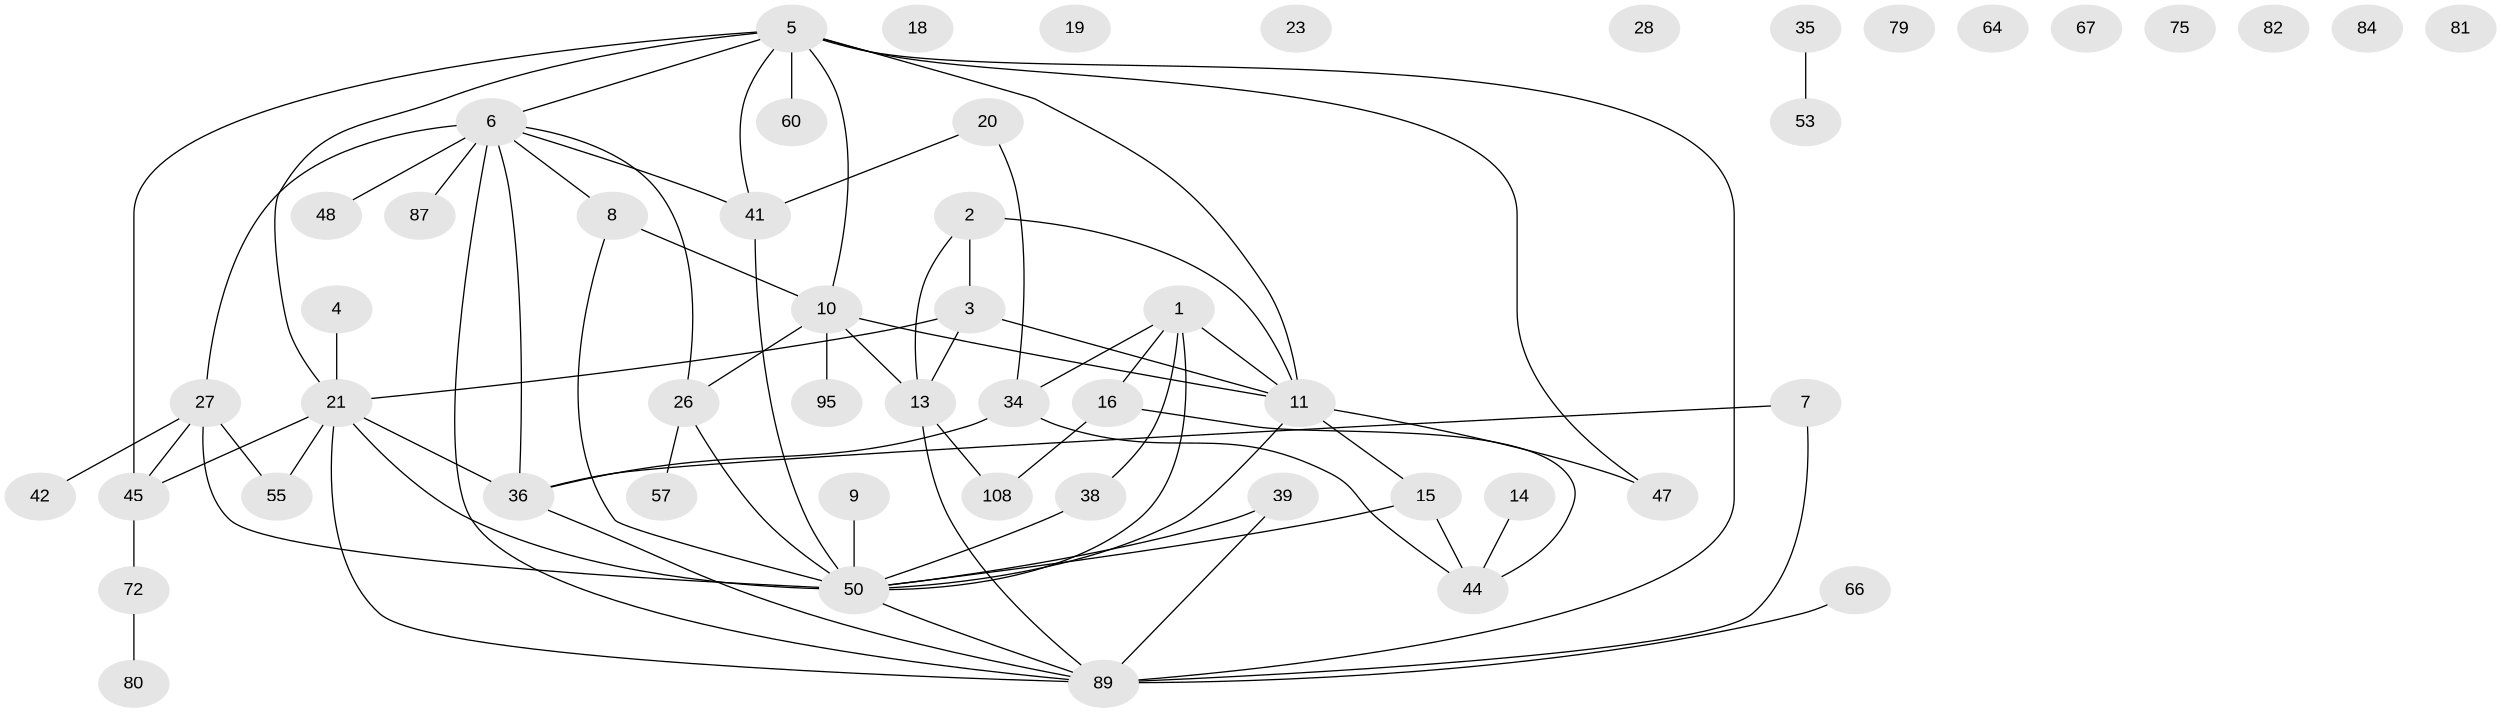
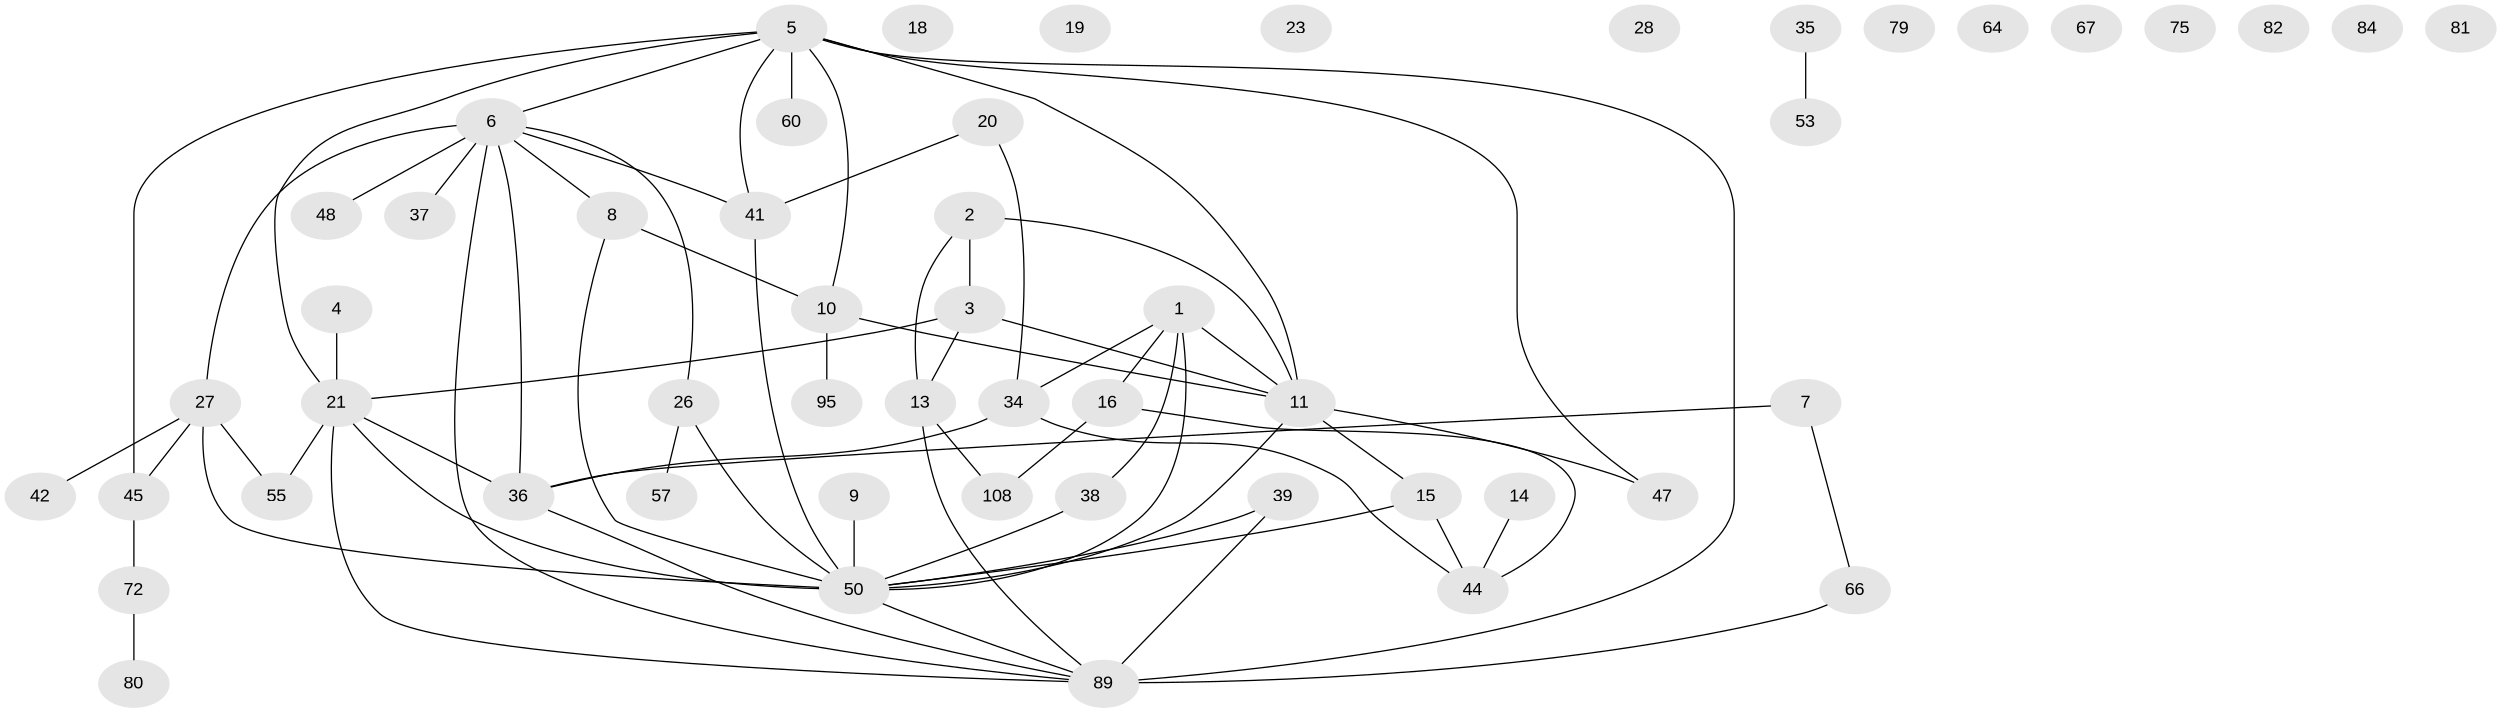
(420, 216) -> (420, 216)
(873, 356) -> none
(746, 362) -> none
(232, 451) -> none
(1749, 615) -> (1830, 497)
